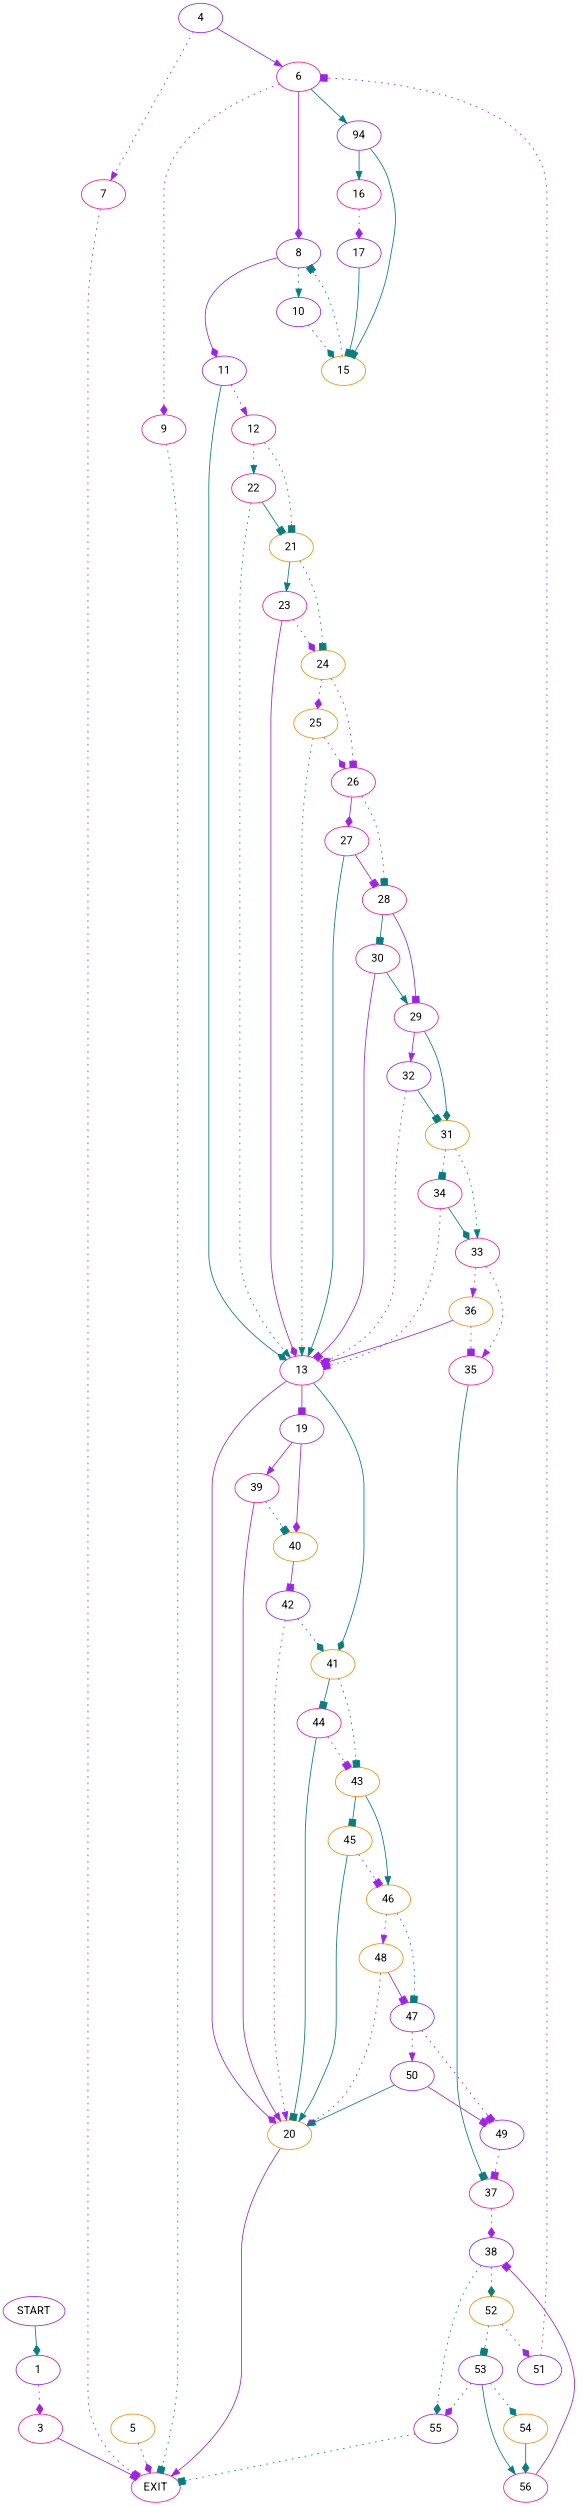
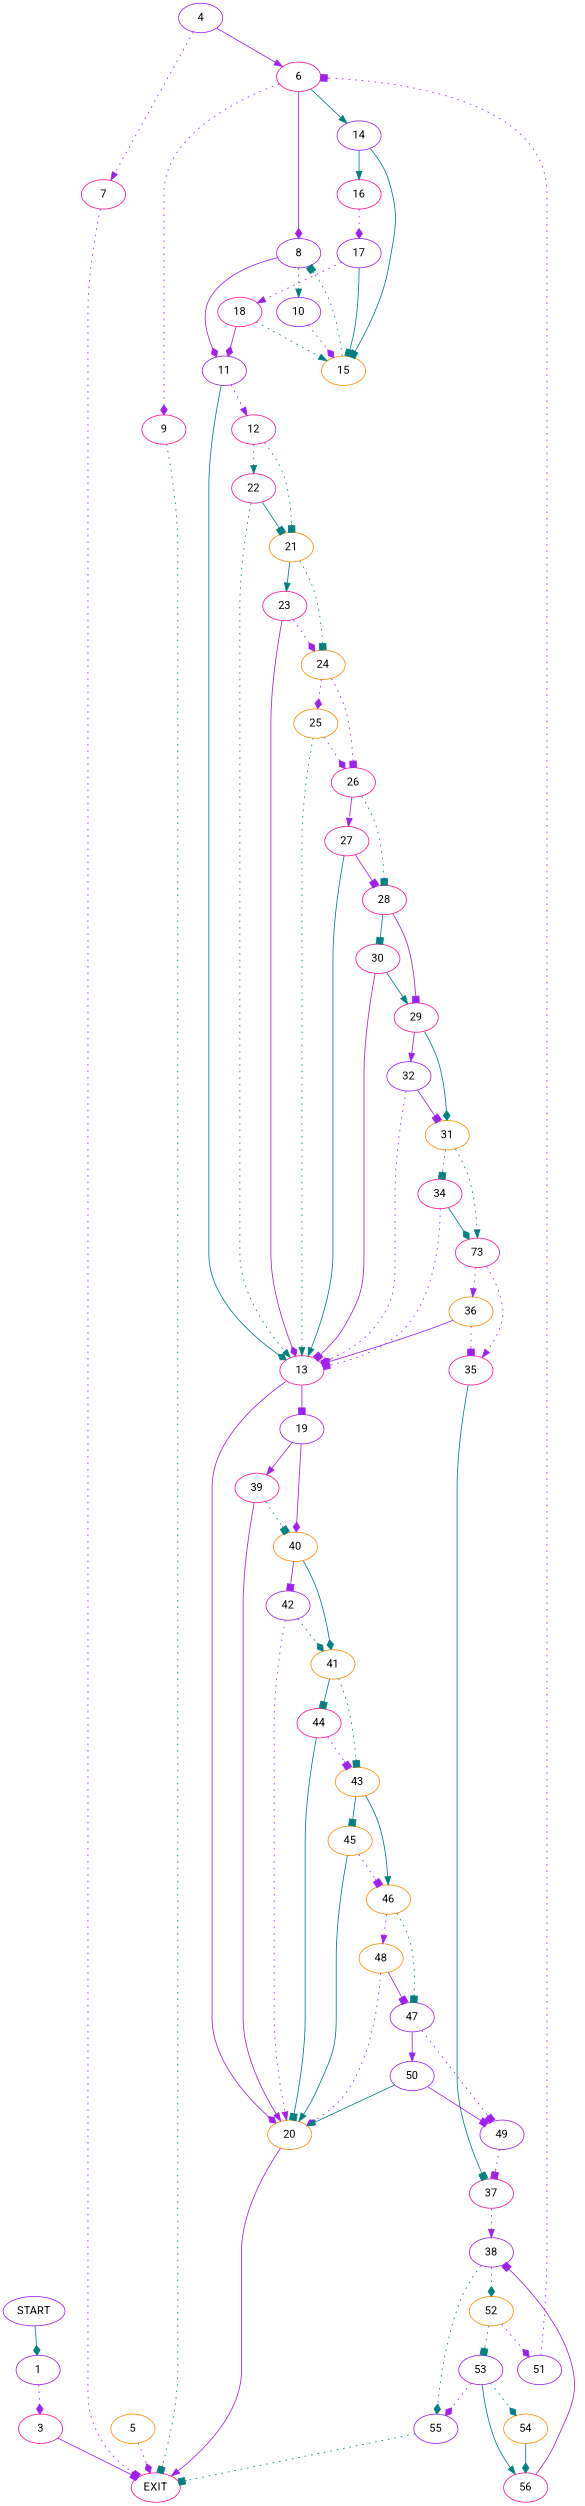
(359, 136) -> (359, 136)
none -> (240, 312)
(318, 337) -> (318, 337)
(351, 807) -> (351, 807)
(426, 1102) -> (426, 1102)
(478, 1253) -> (478, 1253)
(364, 1506) -> (320, 1599)
(412, 2043) -> (412, 2043)
(491, 2219) -> (491, 2219)
